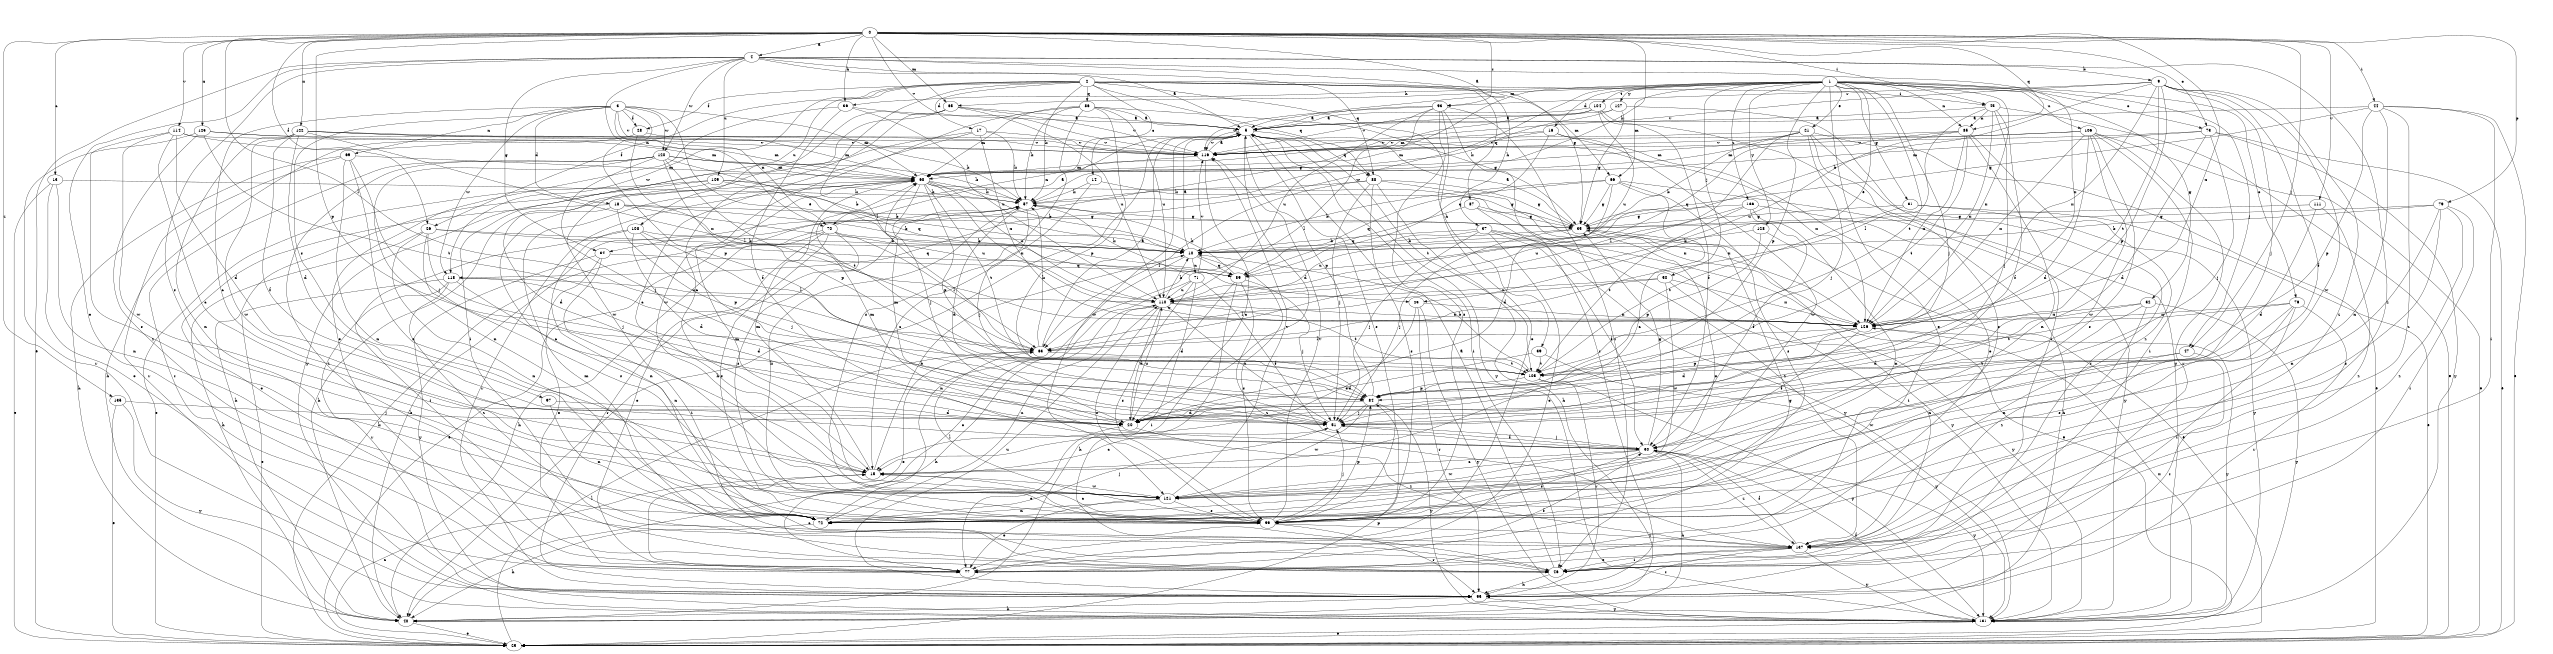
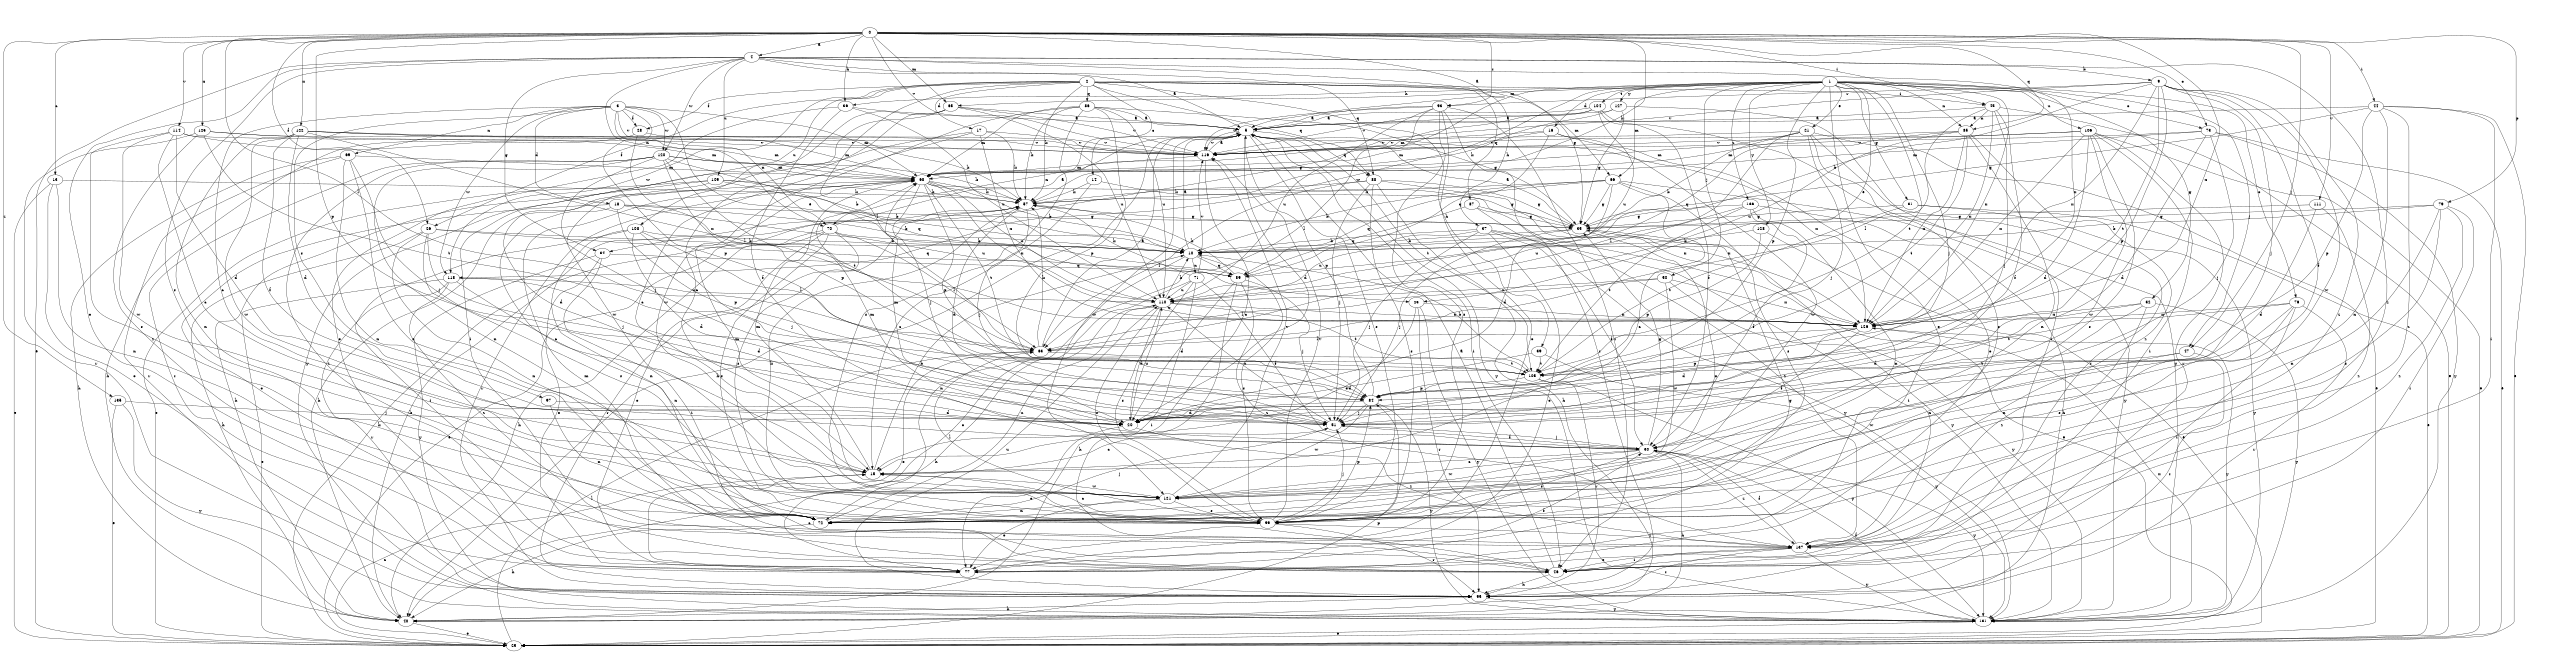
none -> (1449, 188)
